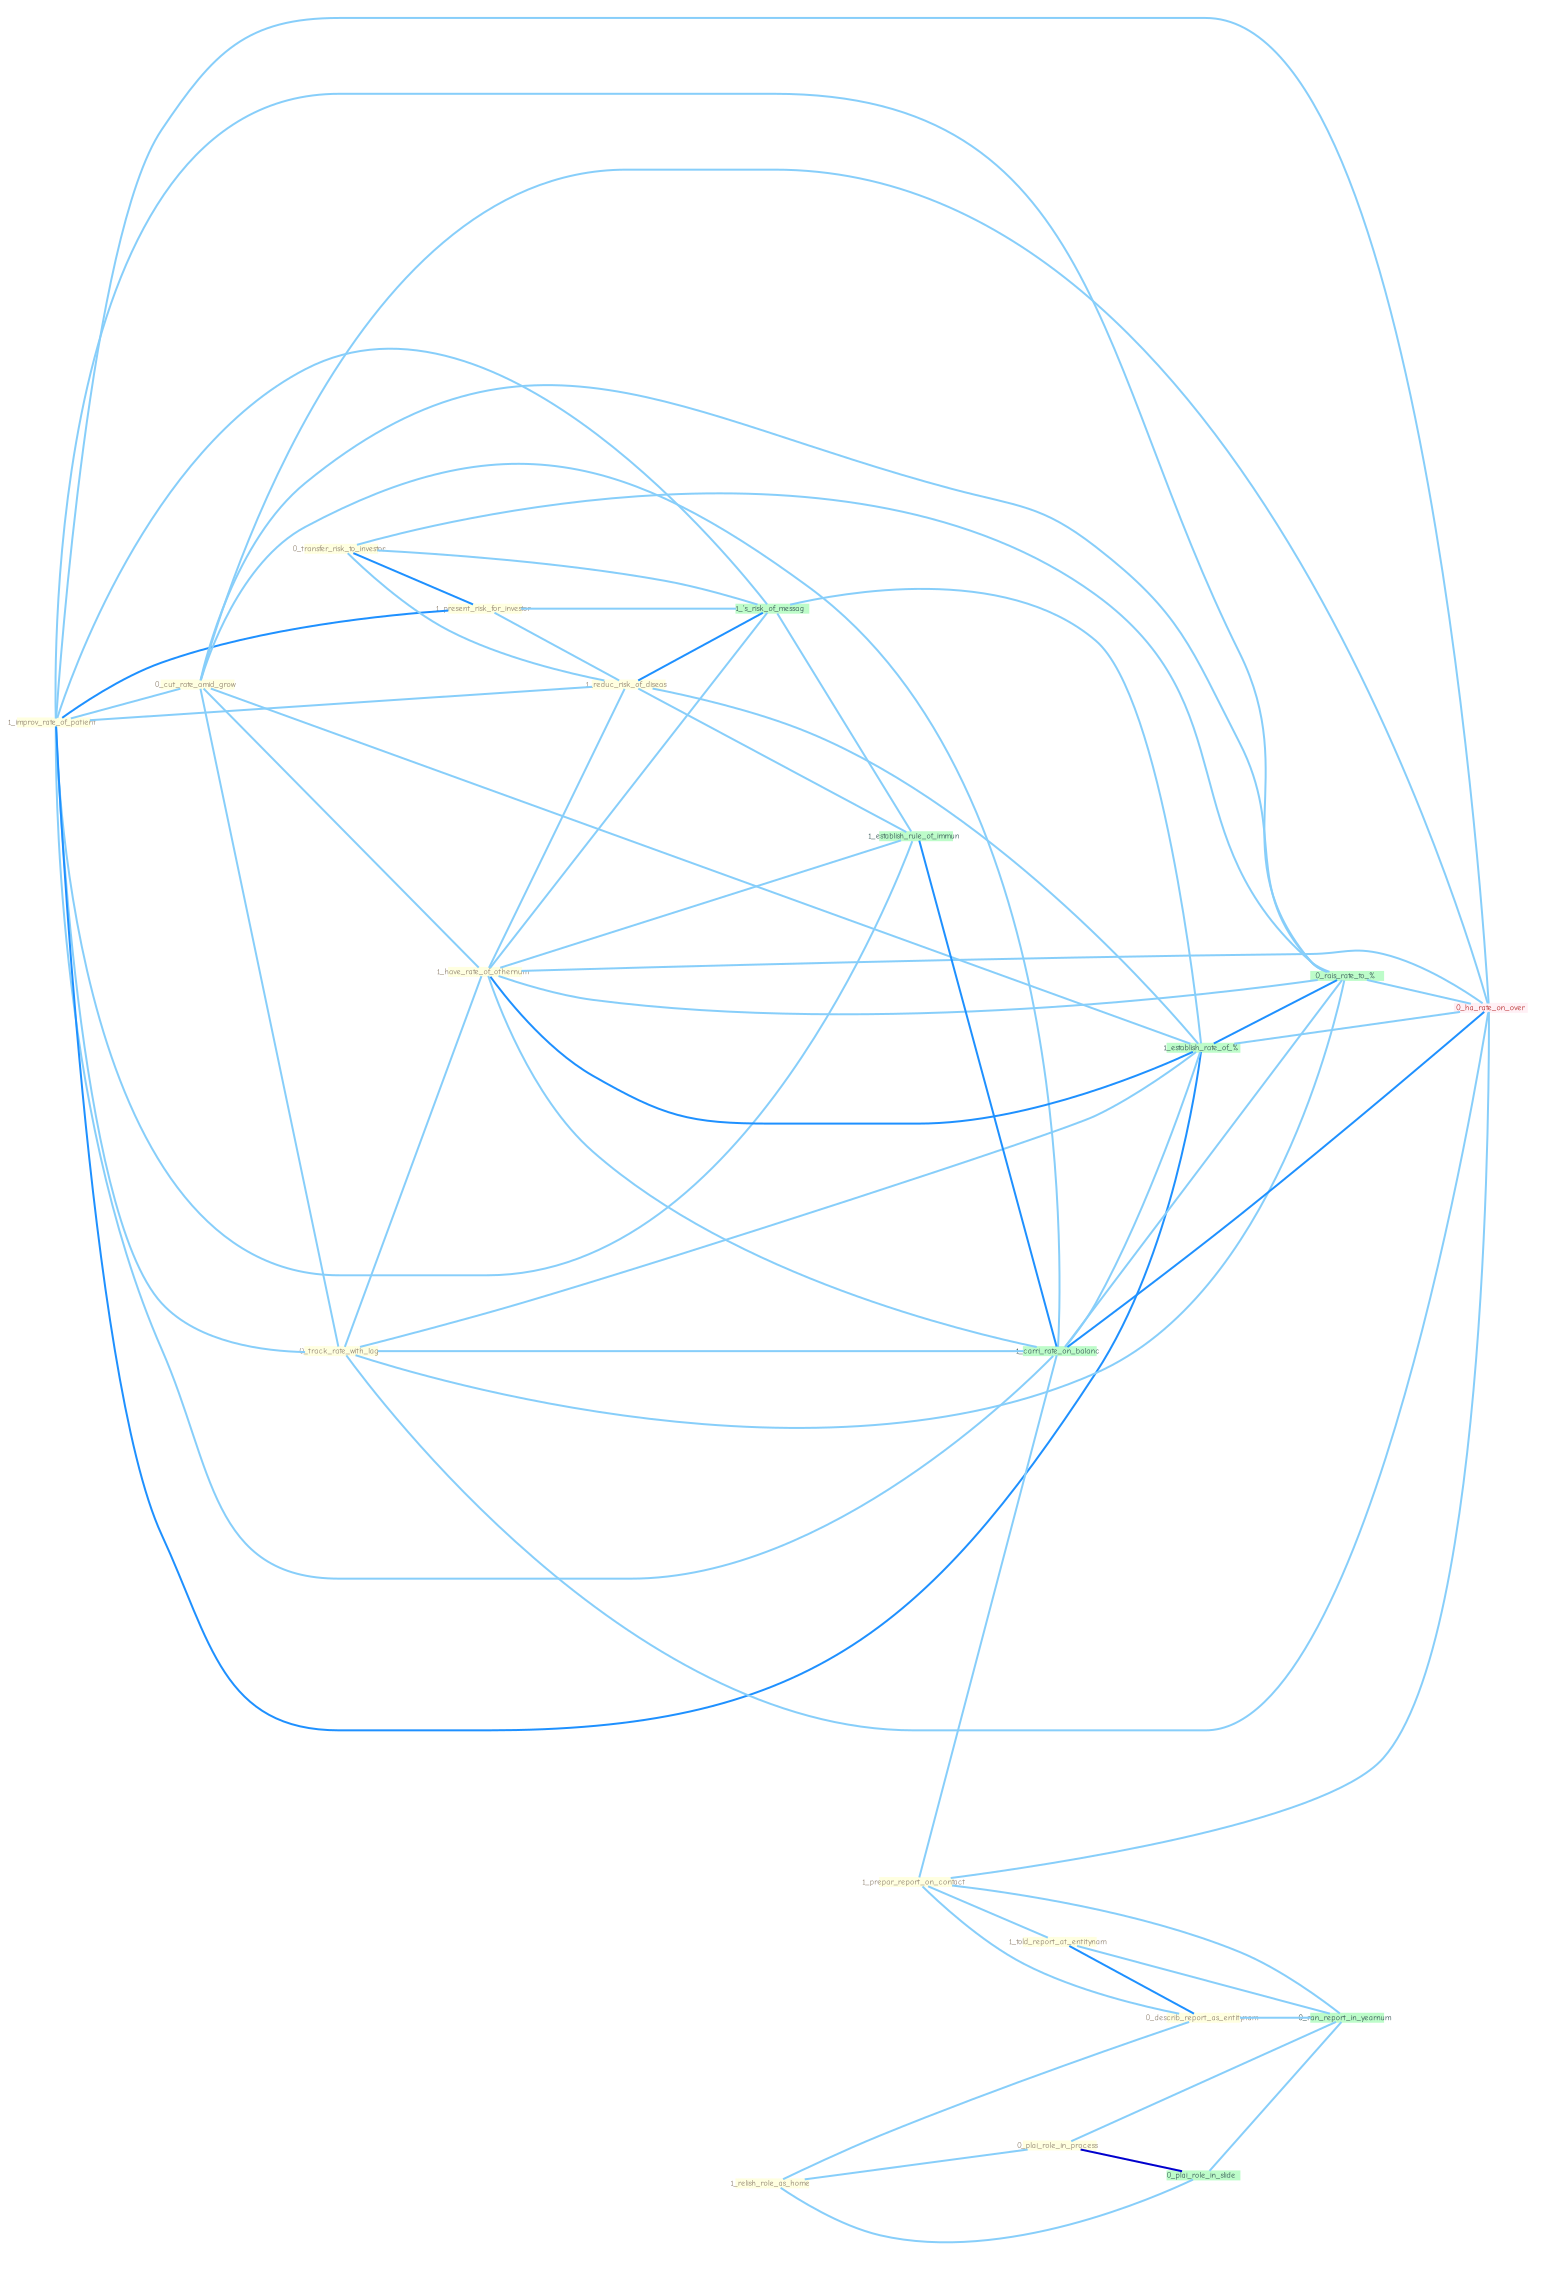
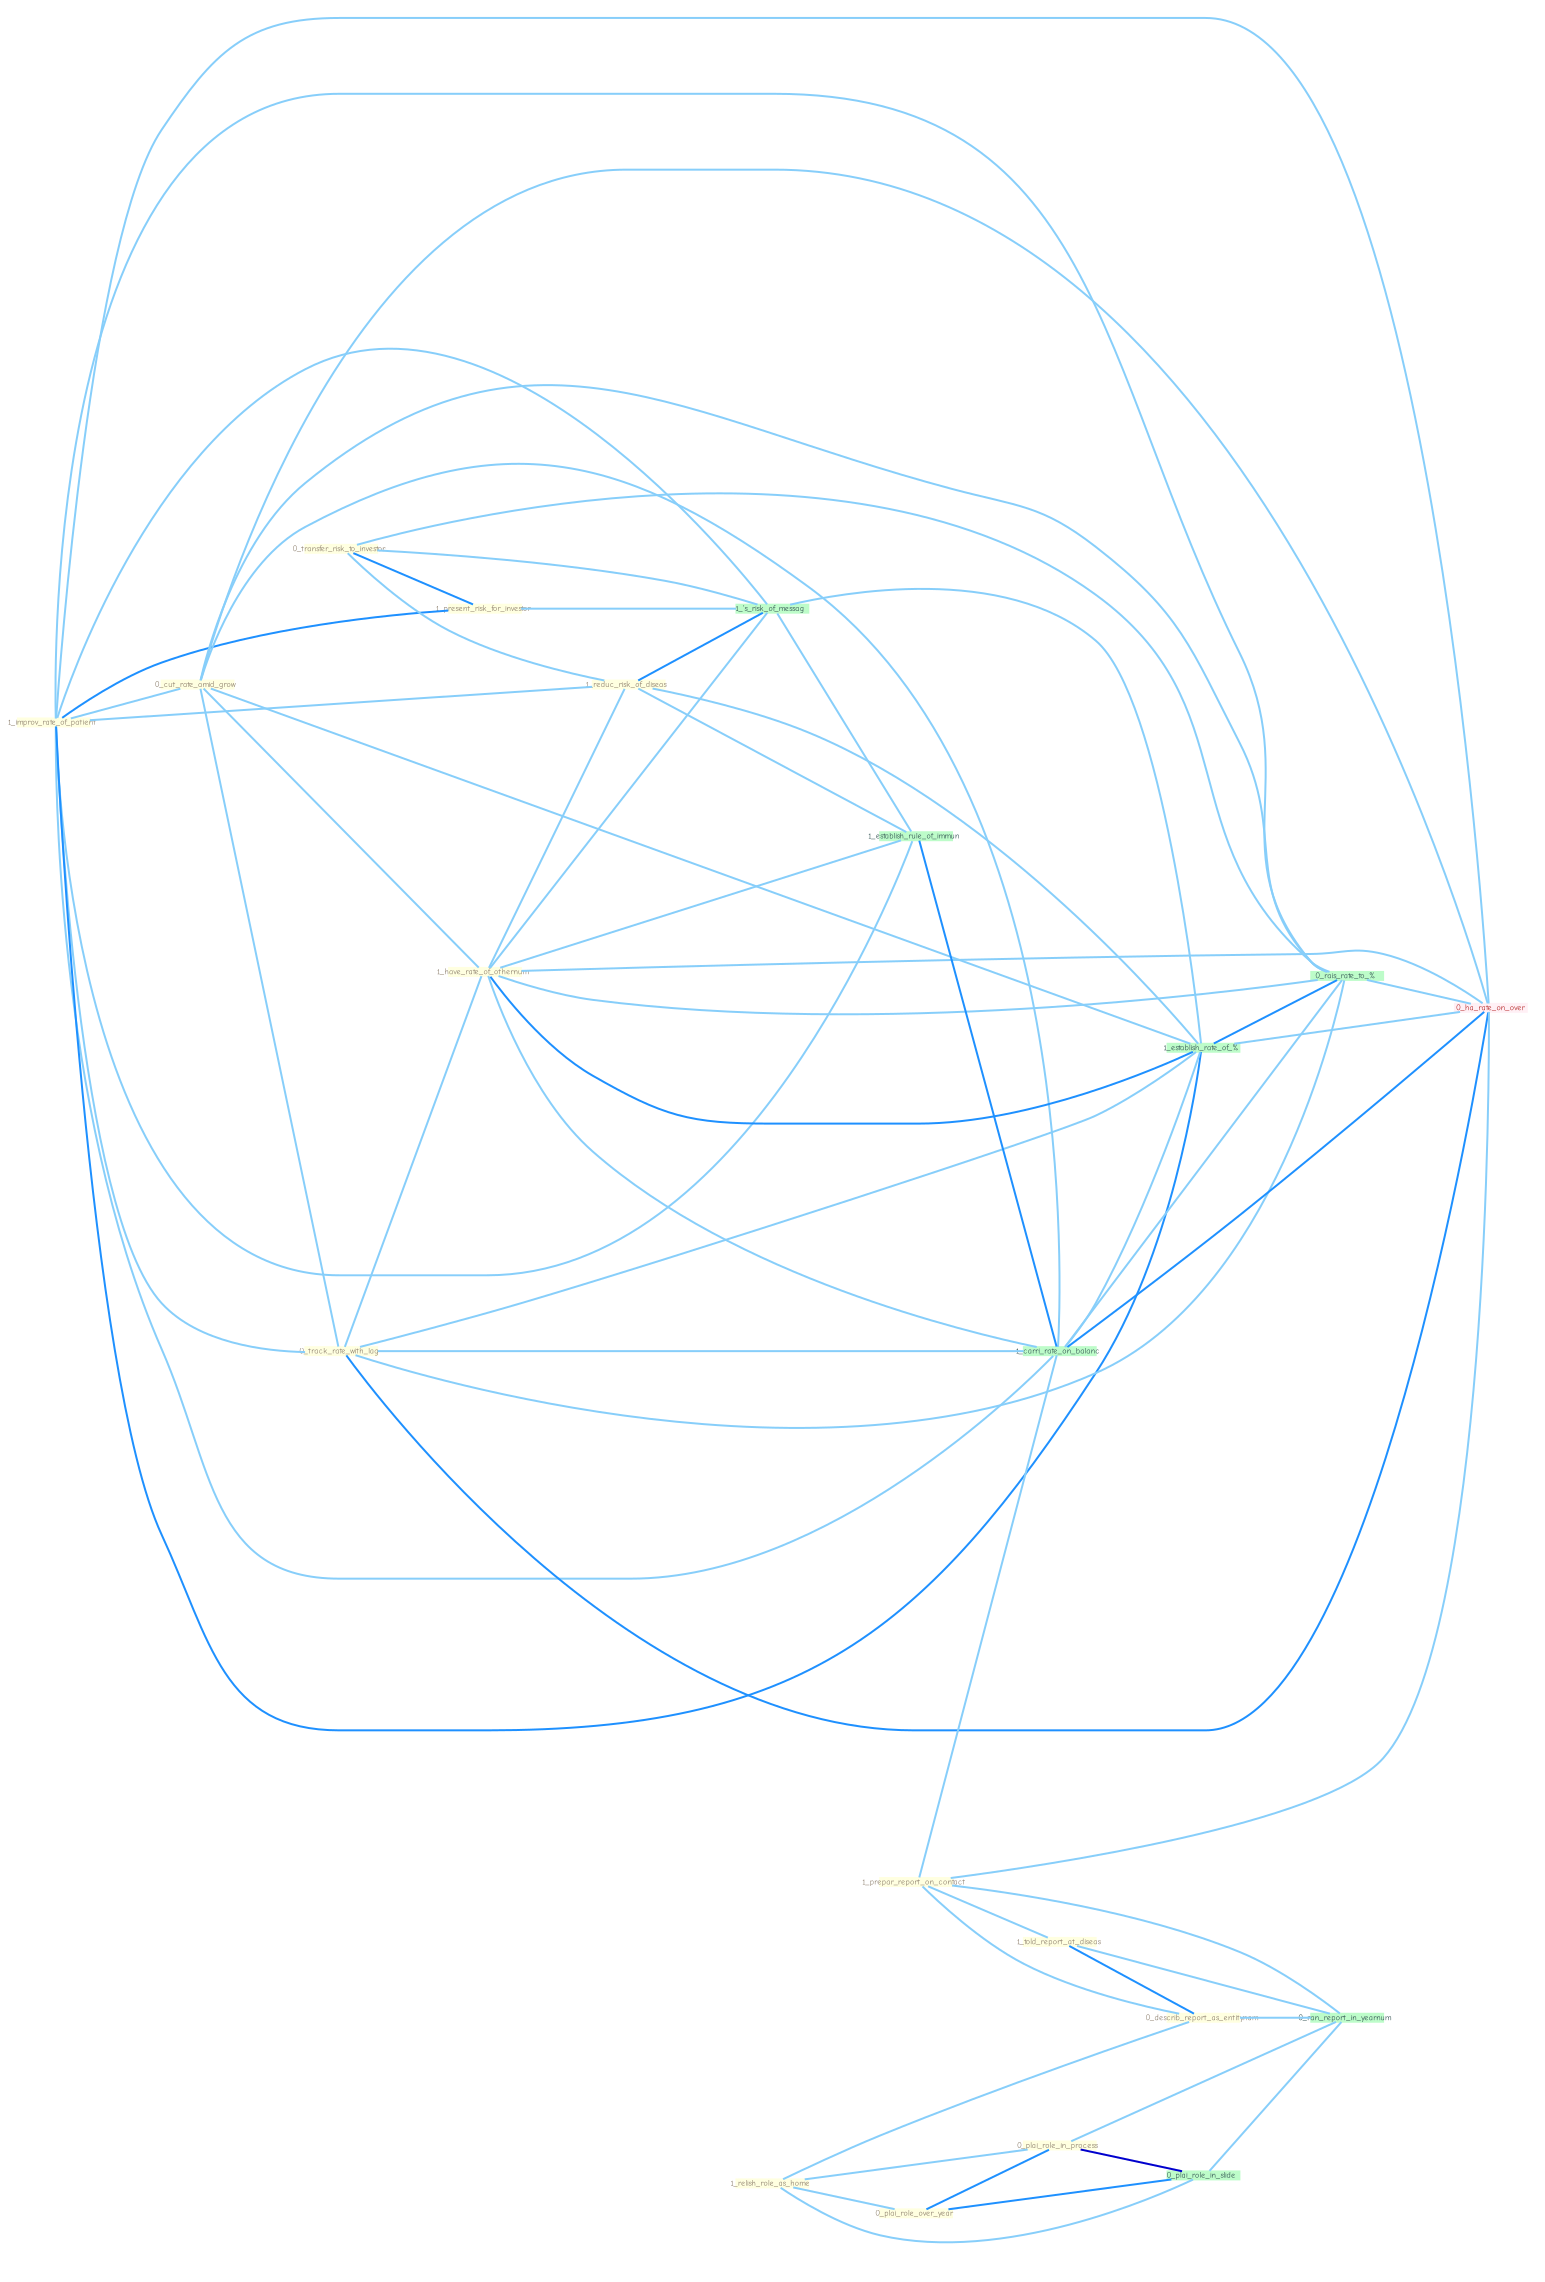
(557, 647) -> none
(1107, 1730) -> (1107, 1730)
(1060, 1942) -> (1060, 1942)
none -> (916, 2213)
